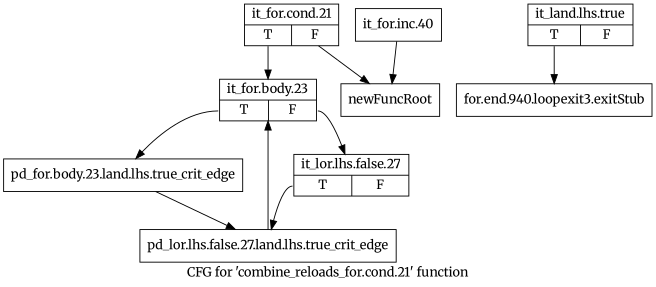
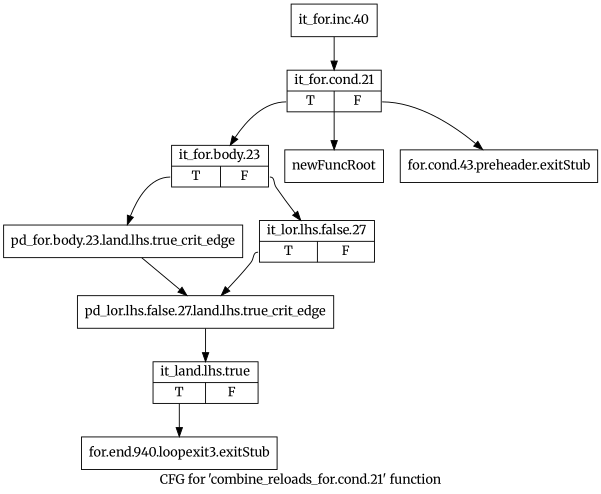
(395, 58) -> (334, 49)
none -> (499, 166)
(268, 180) -> (206, 341)
